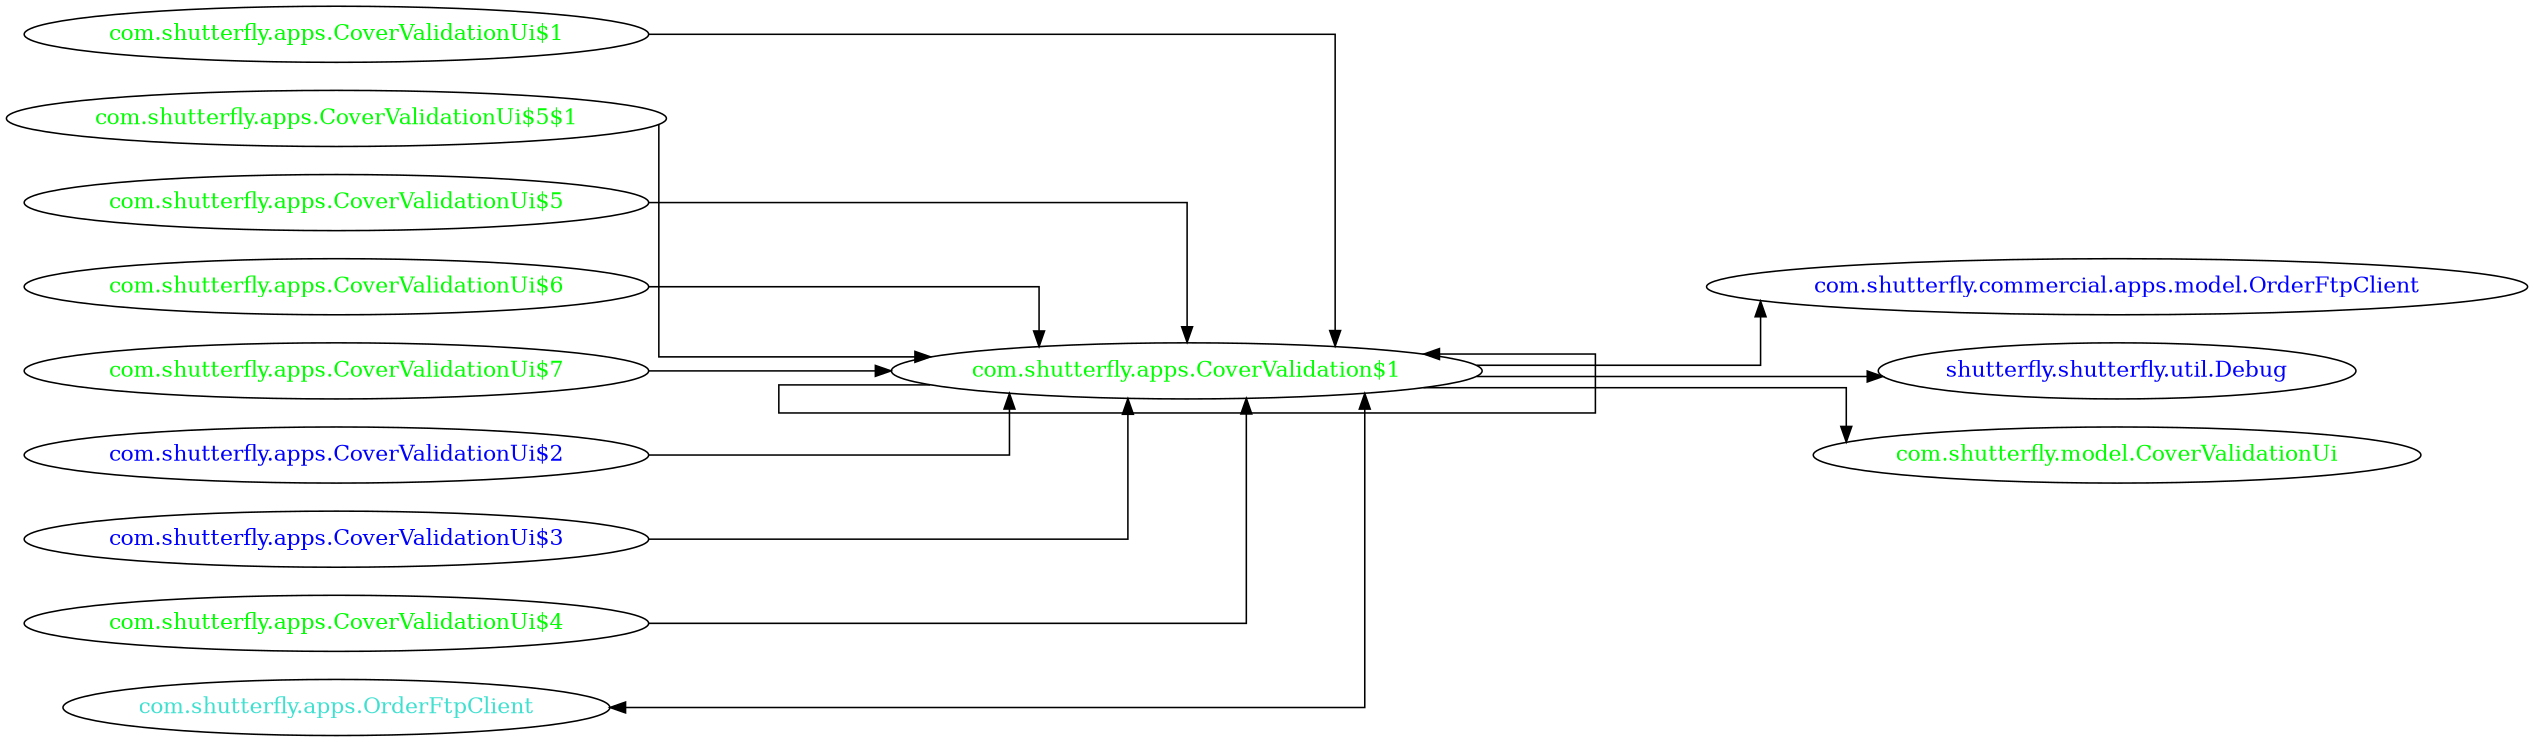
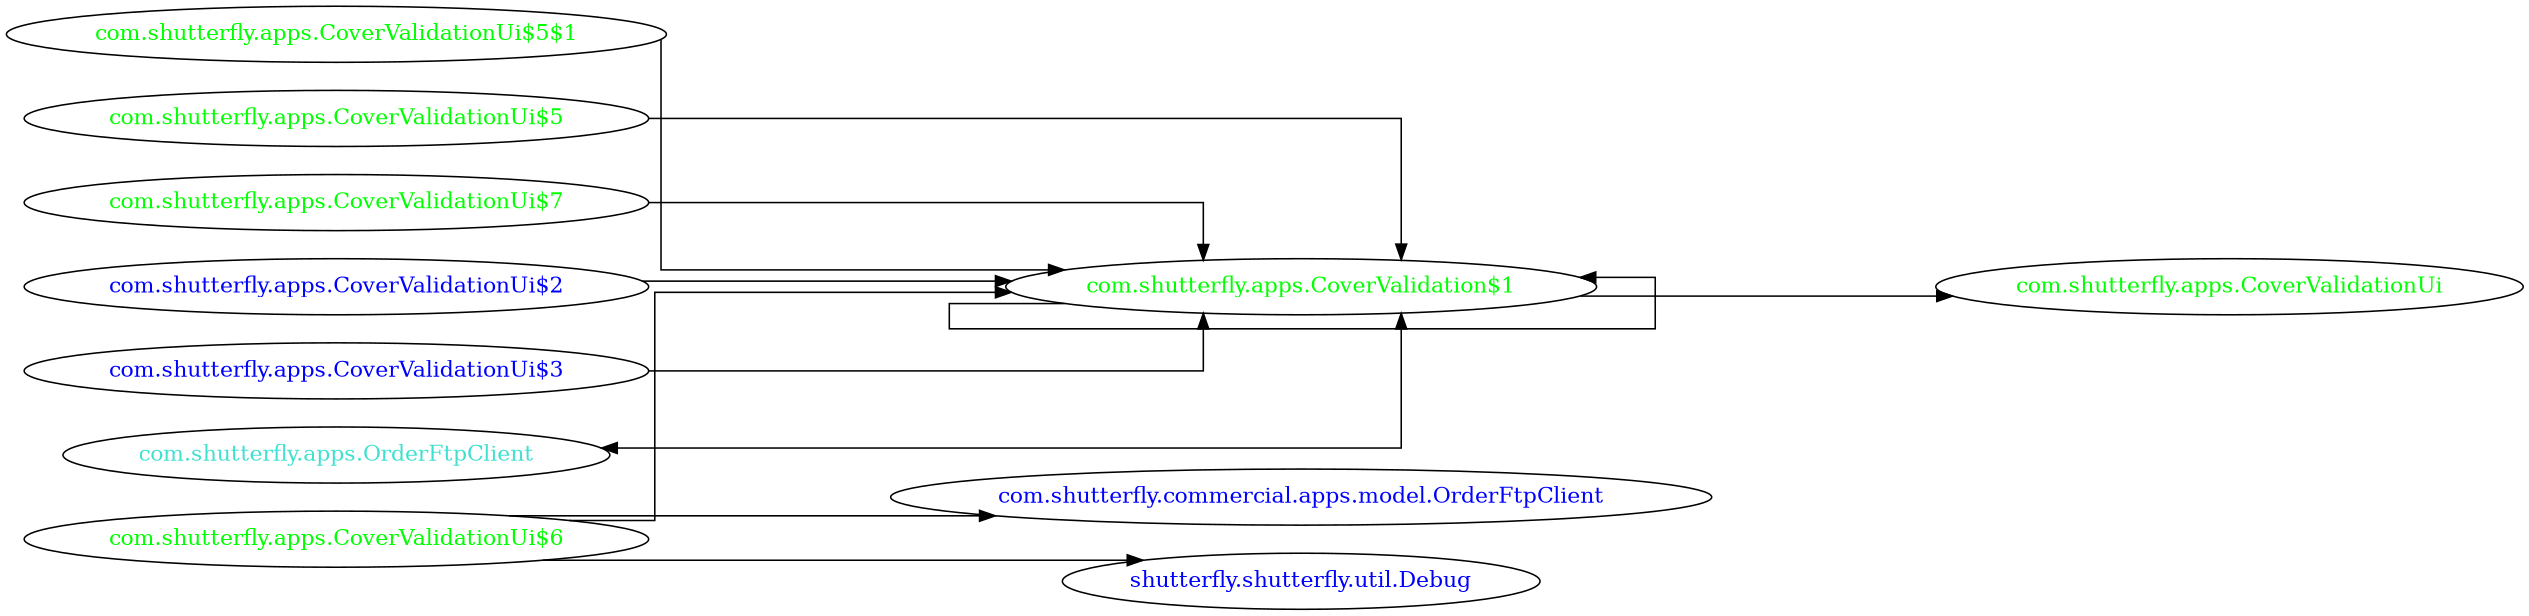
(336, 34) -> none
(1643, 365) -> (744, 516)
(1672, 376) -> (835, 560)
(2117, 455) -> (2230, 287)
(336, 623) -> none
